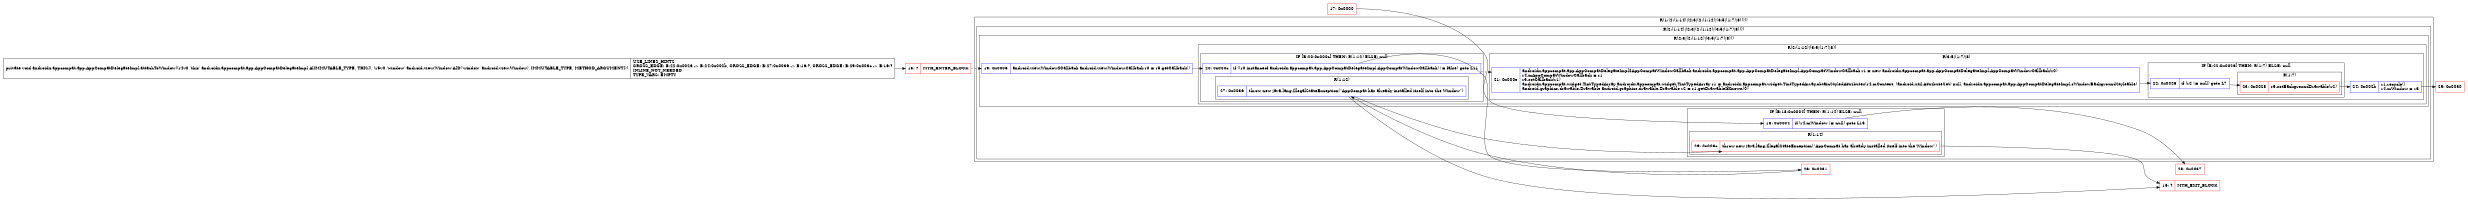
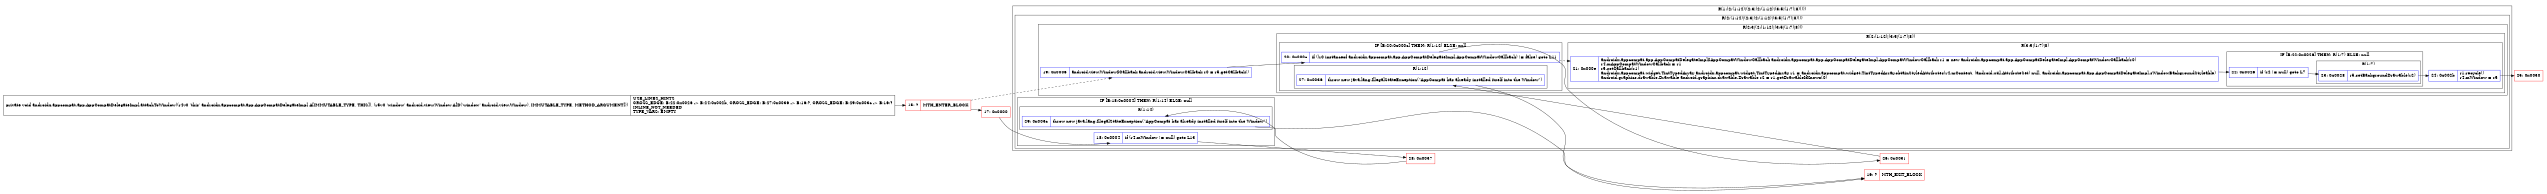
(2290, 87) -> (2368, 76)
none -> (975, 110)
(1533, 145) -> (1283, 142)
(1816, 146) -> (1146, 122)
